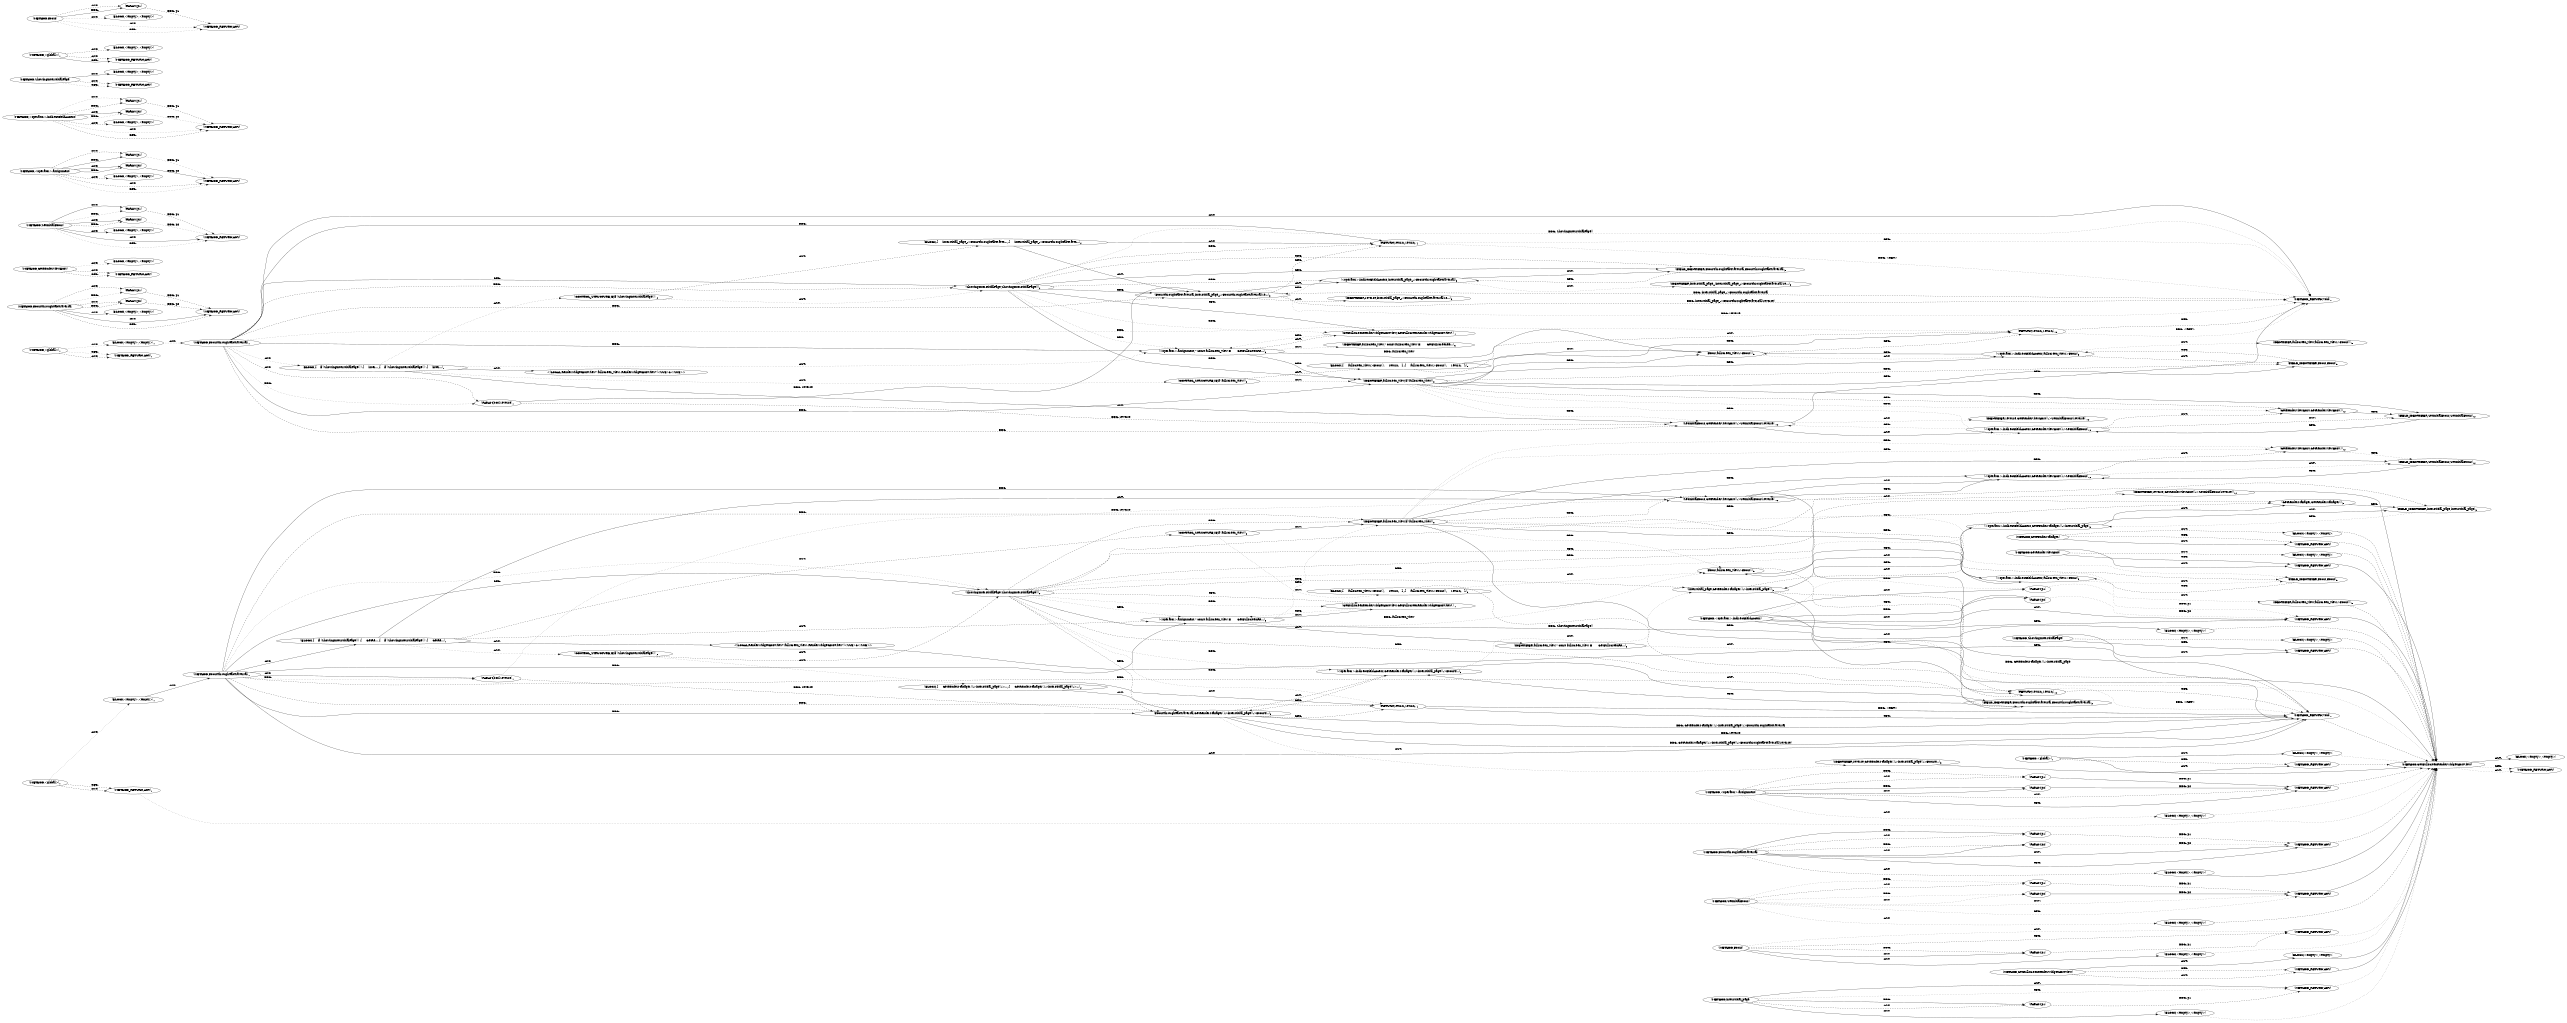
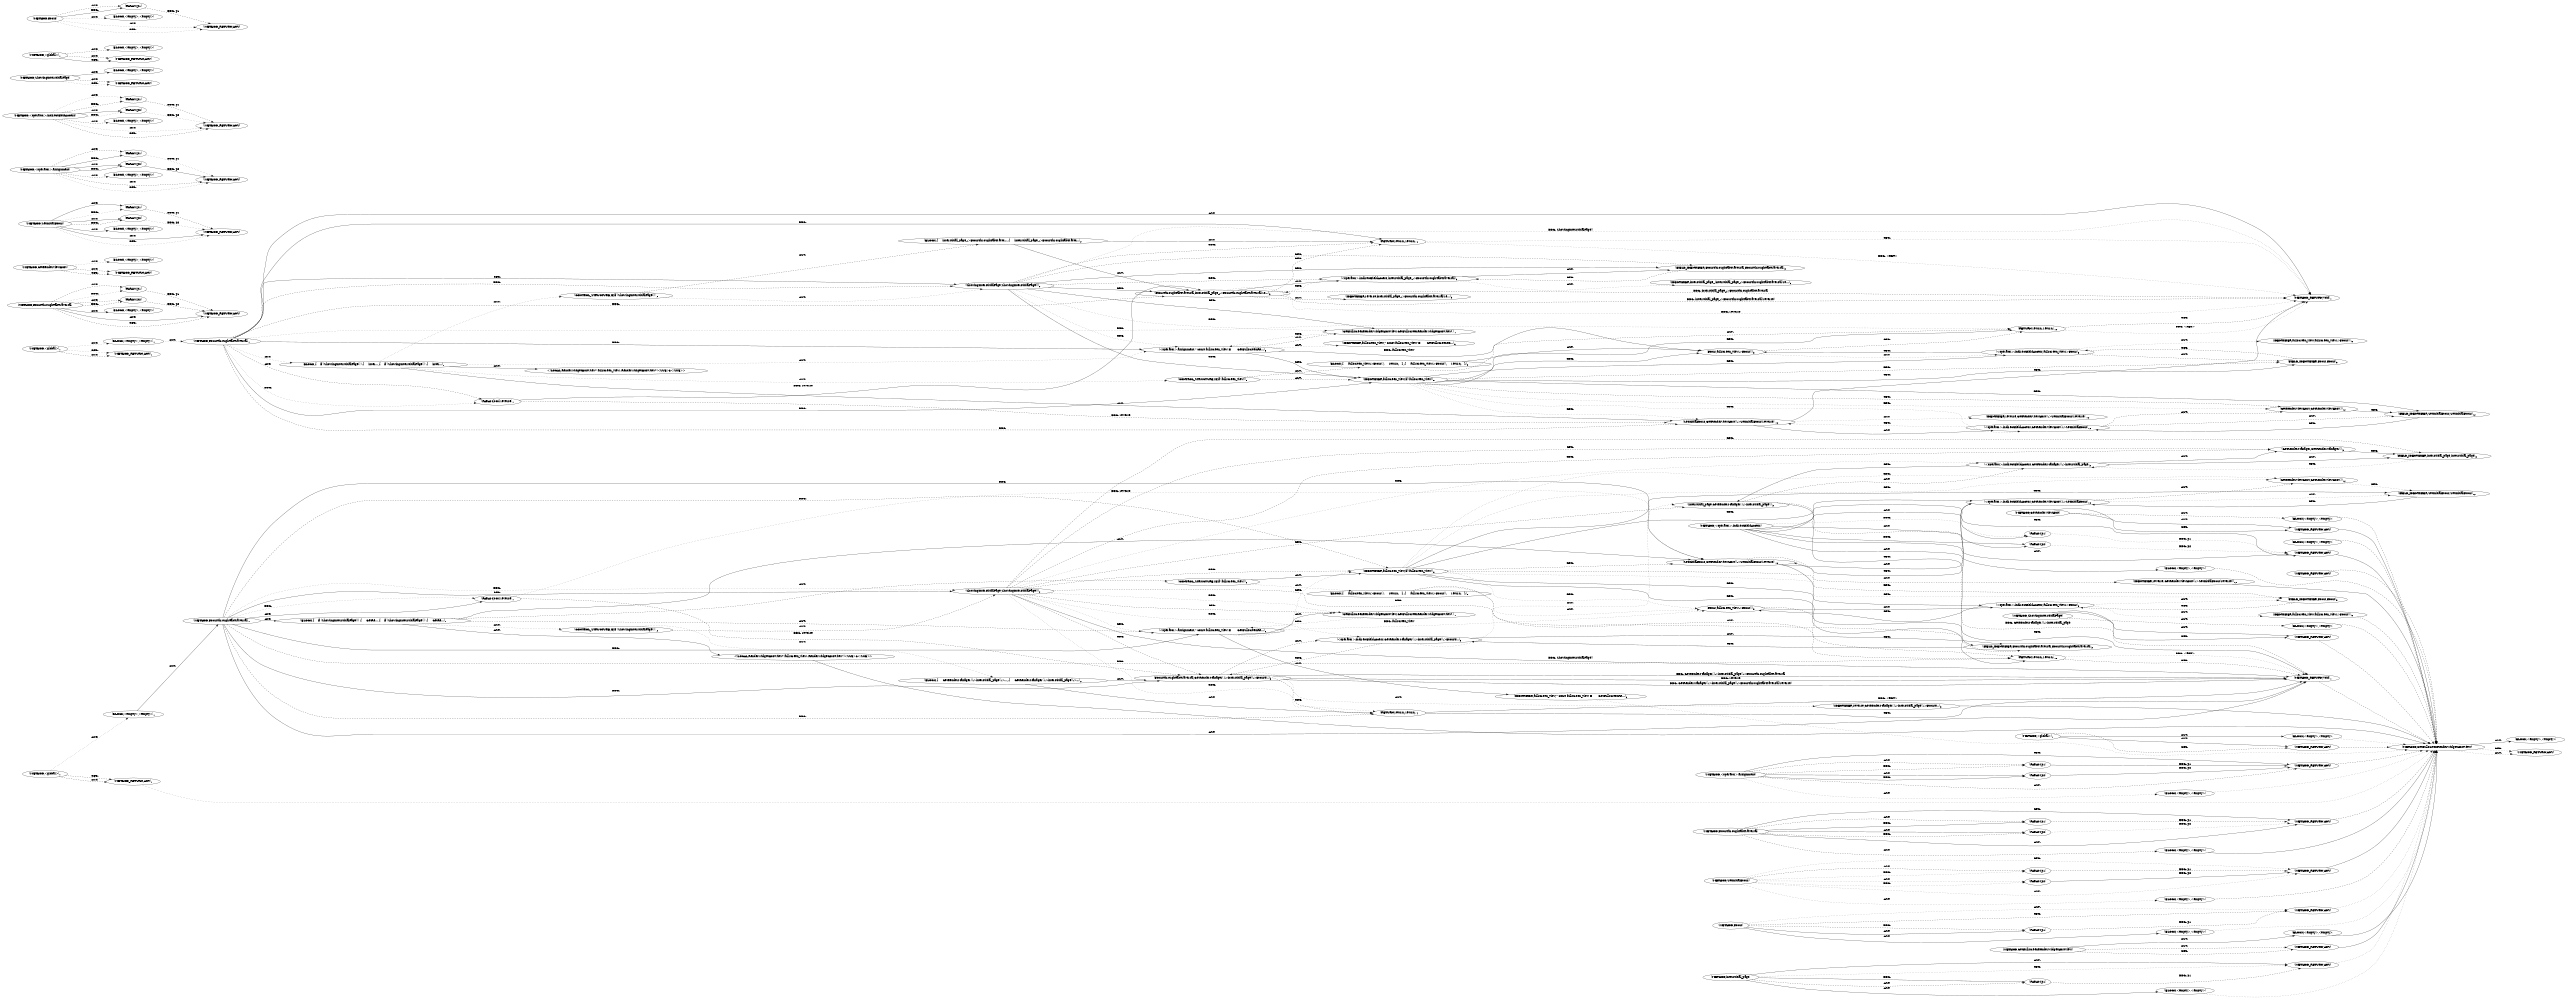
(2038, 537) -> none
